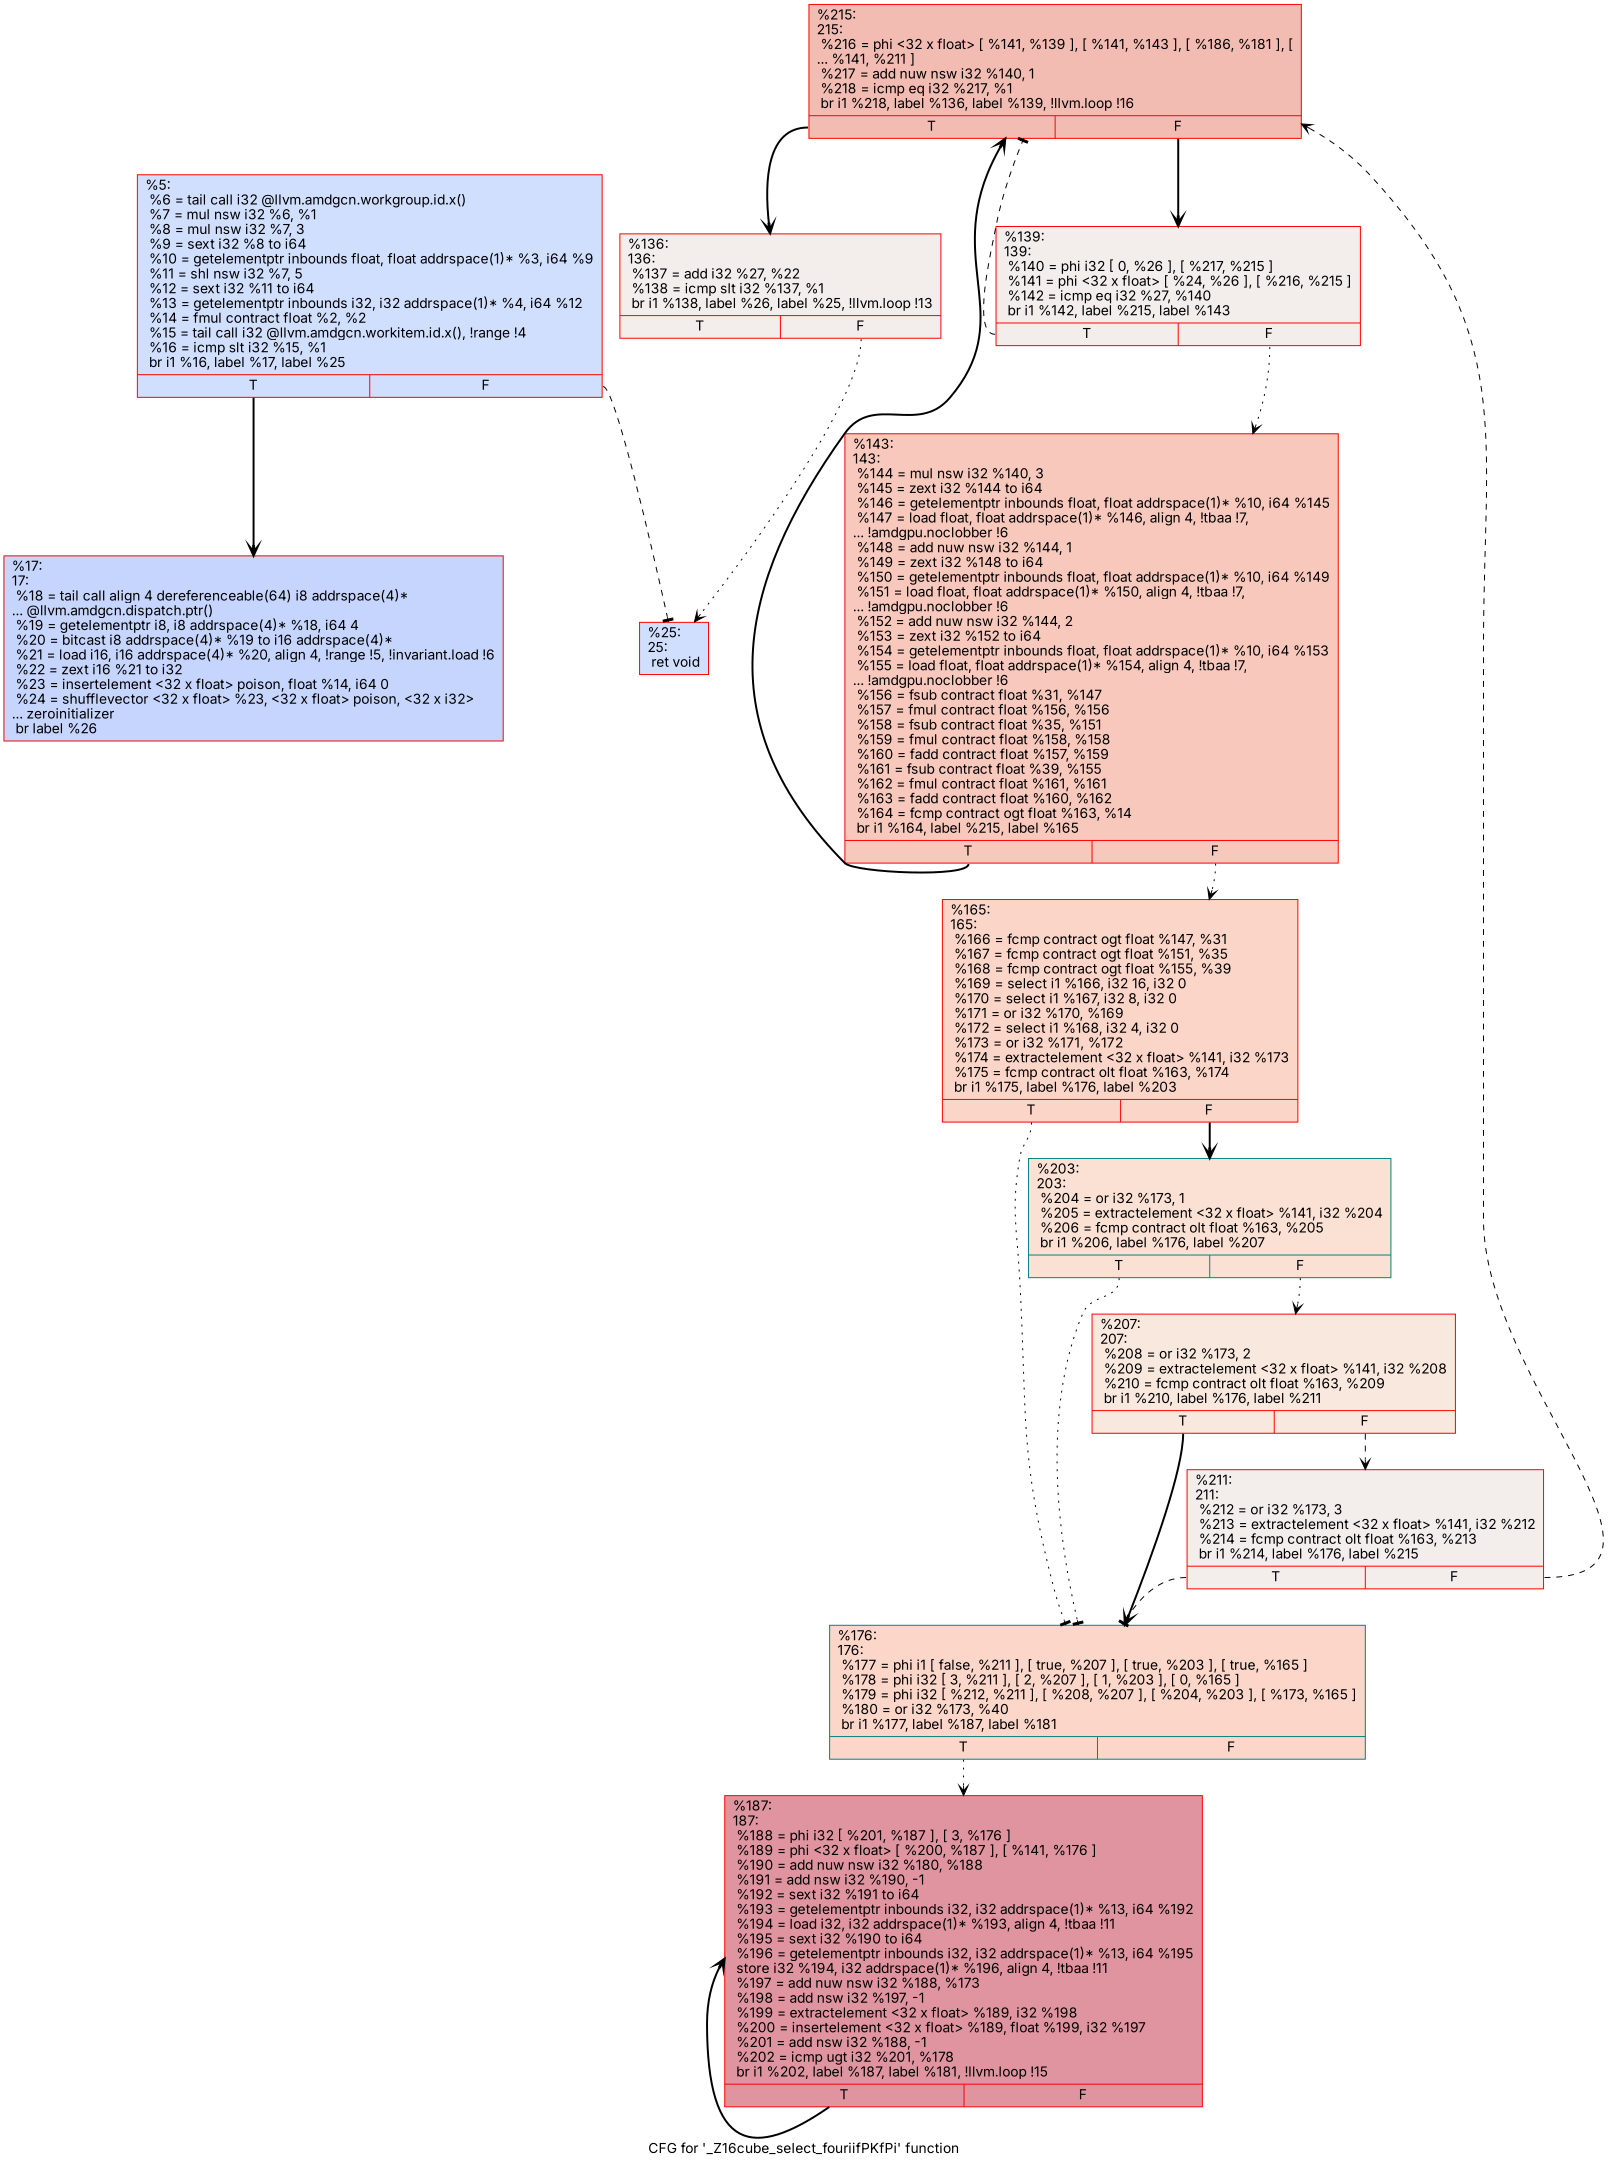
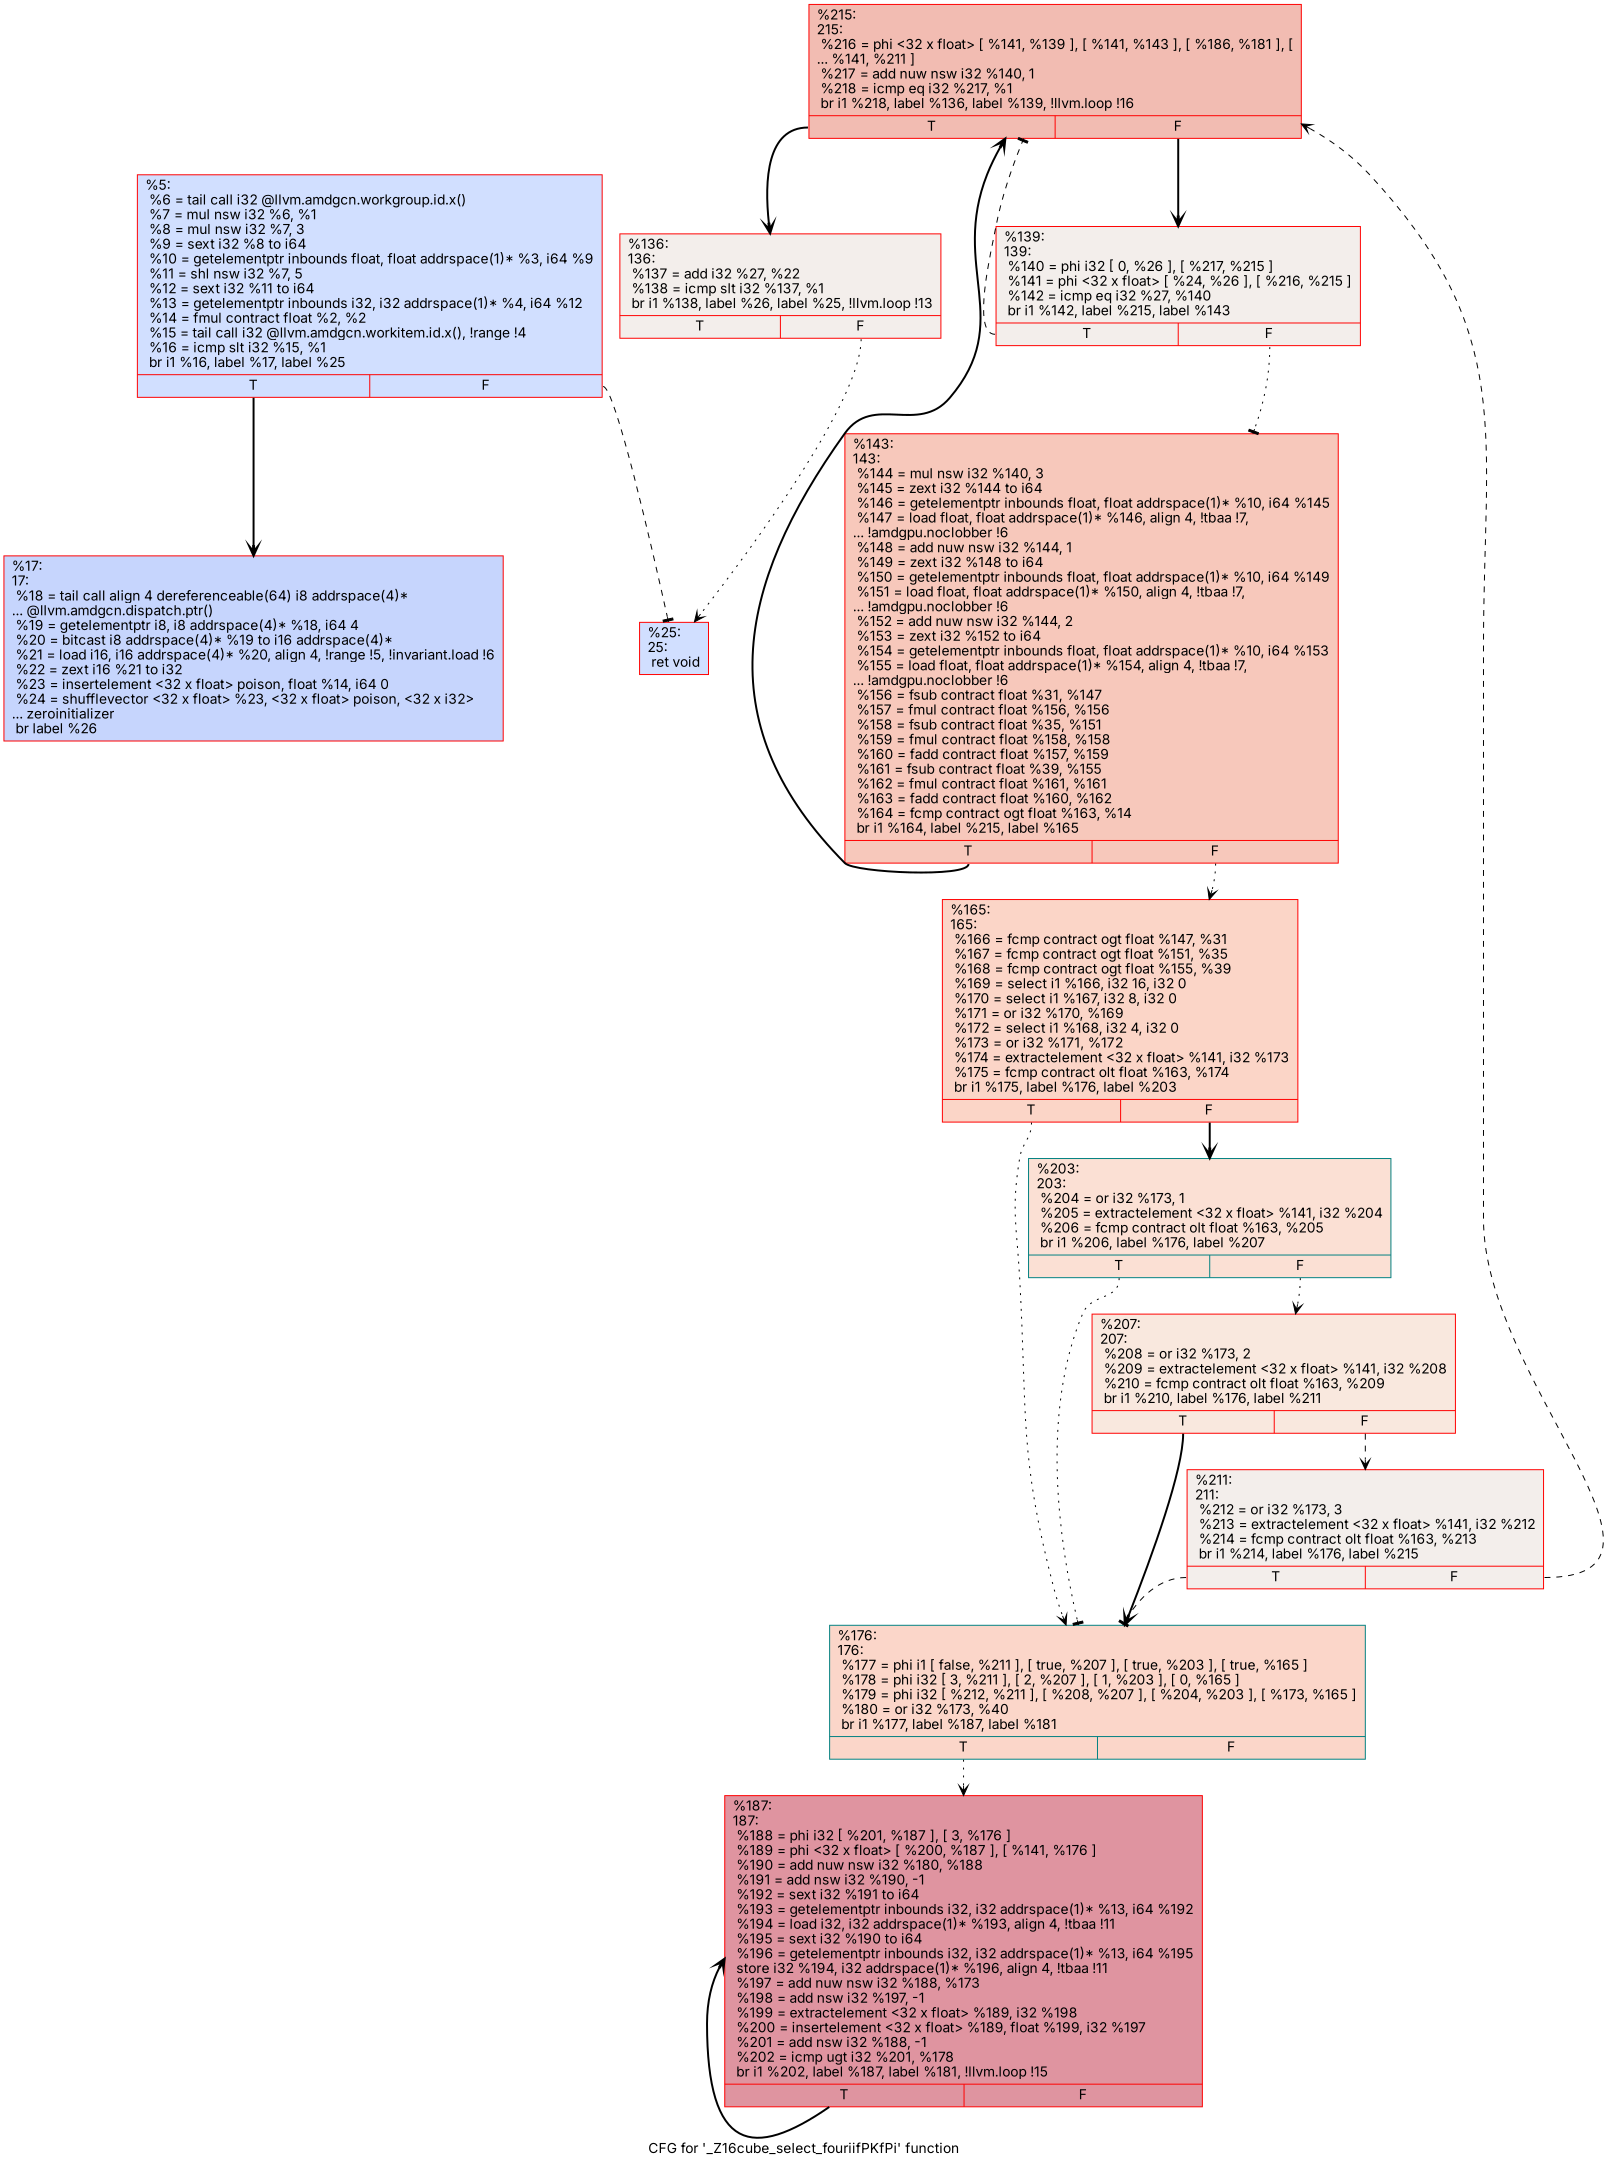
(1266, 386) -> (1266, 389)
(1024, 1372) -> (1023, 1370)
